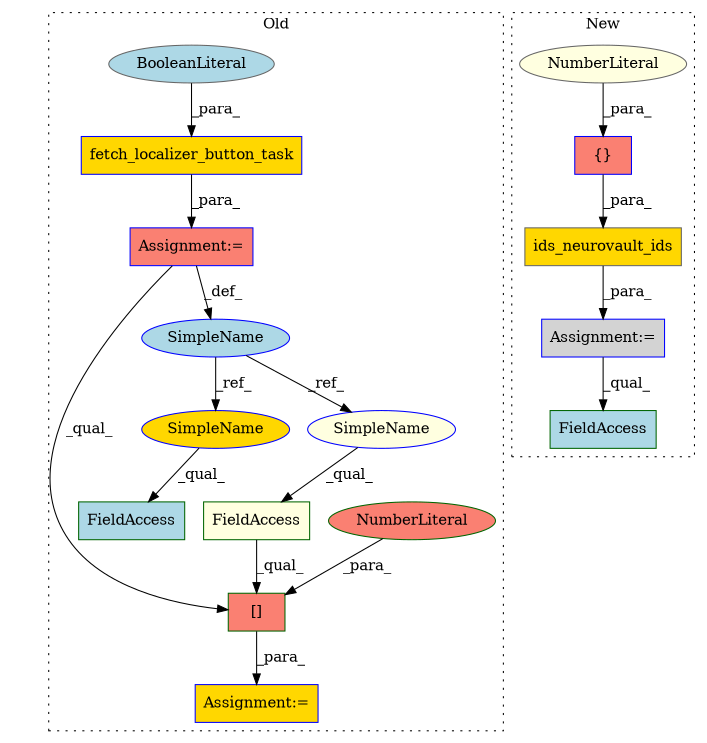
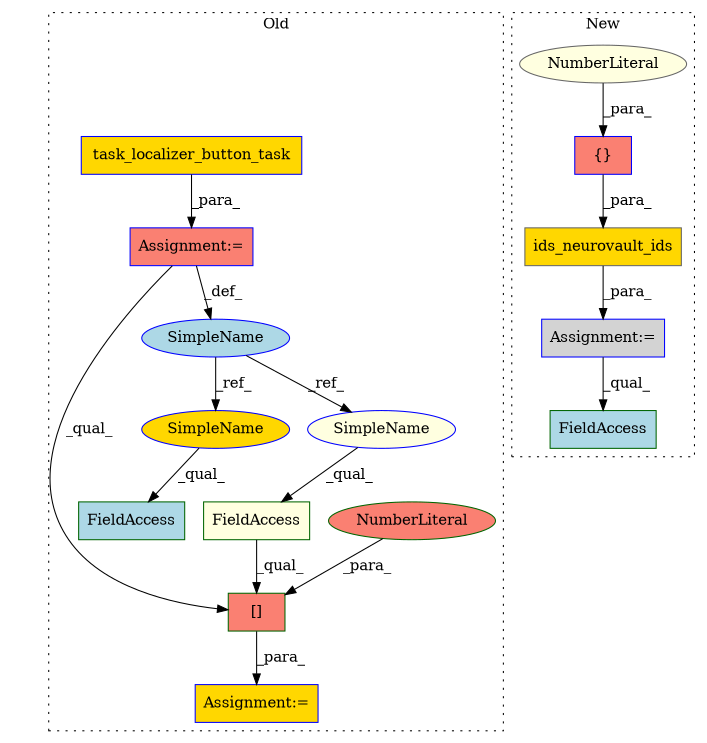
(192, 64) -> none
(192, 155) -> (192, 155)
